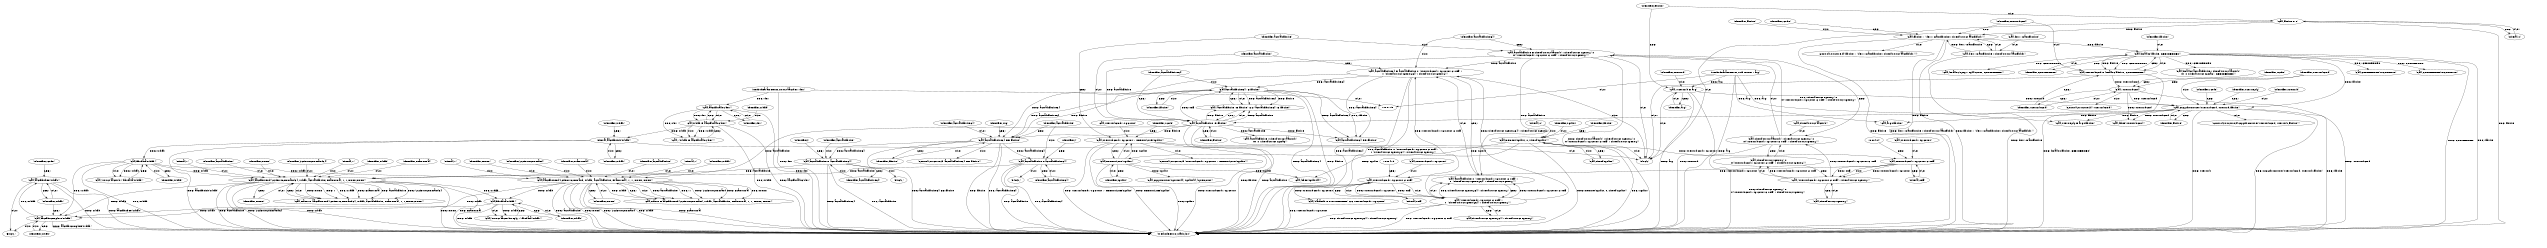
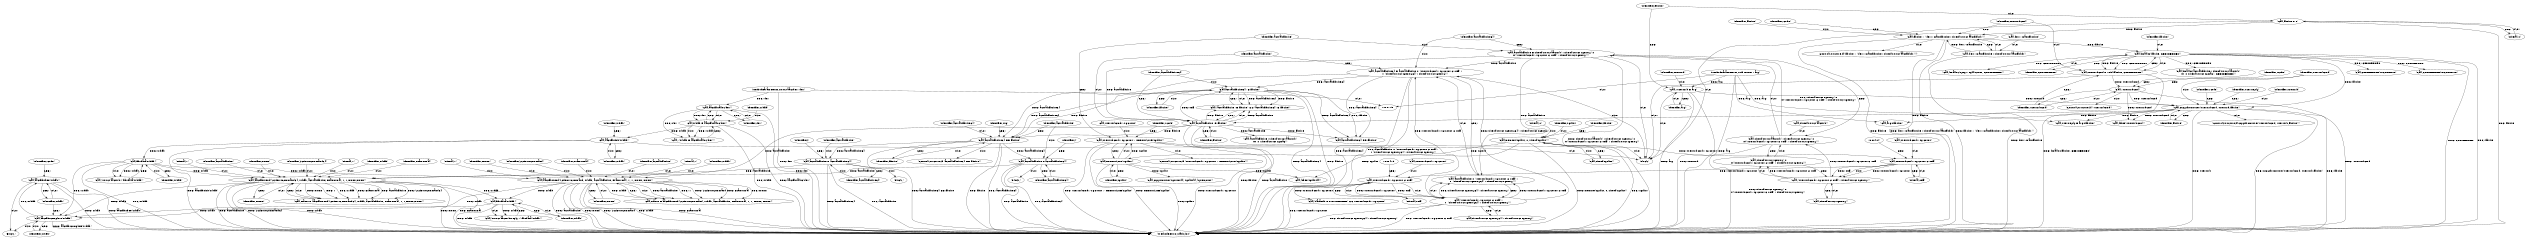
(2112, 72) -> (2112, 72)
(614, 140) -> (614, 140)
